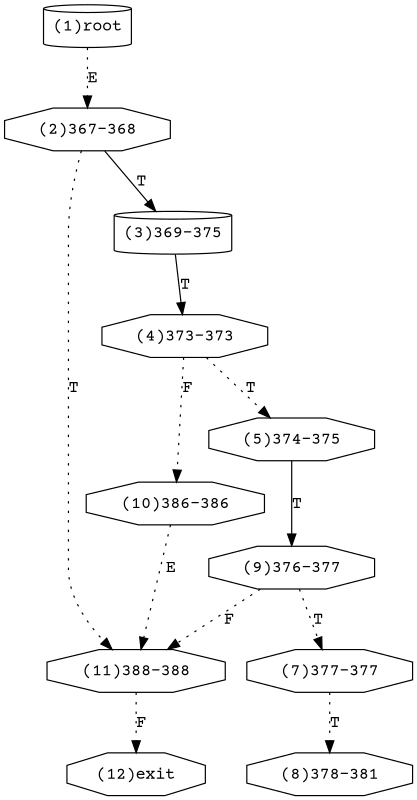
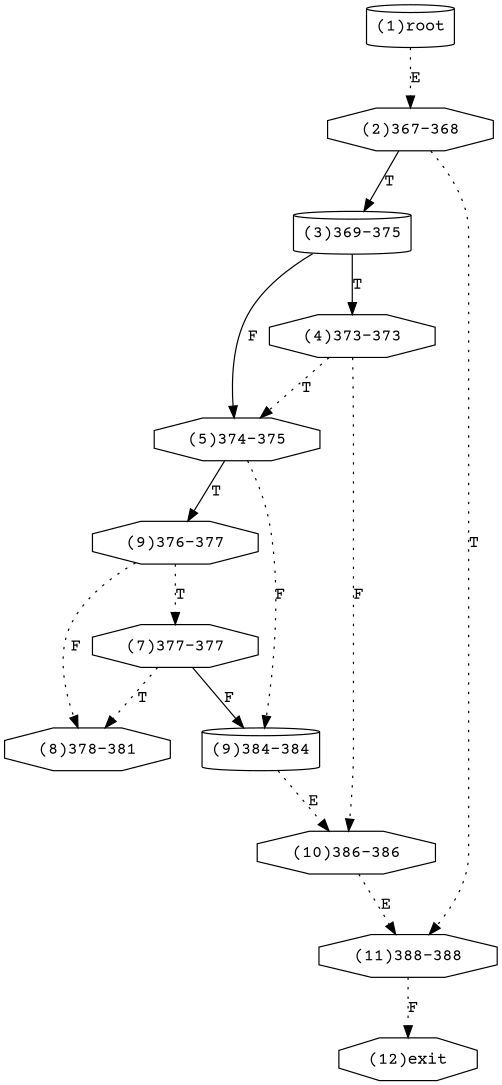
none -> (247, 316)
(219, 616) -> (70, 626)
none -> (261, 749)
